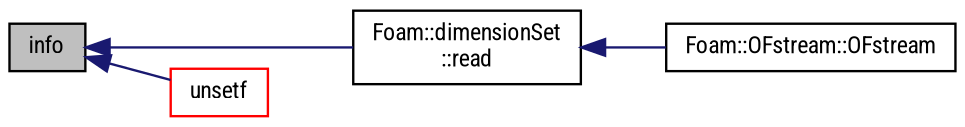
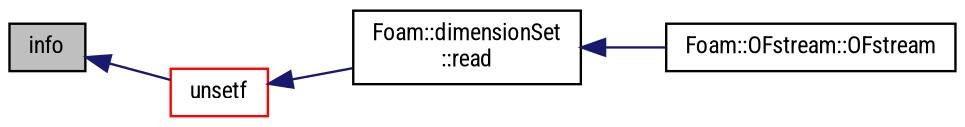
(231, 47) -> (322, 74)
